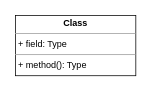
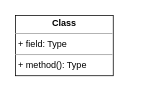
(75, 45) -> (64, 45)
